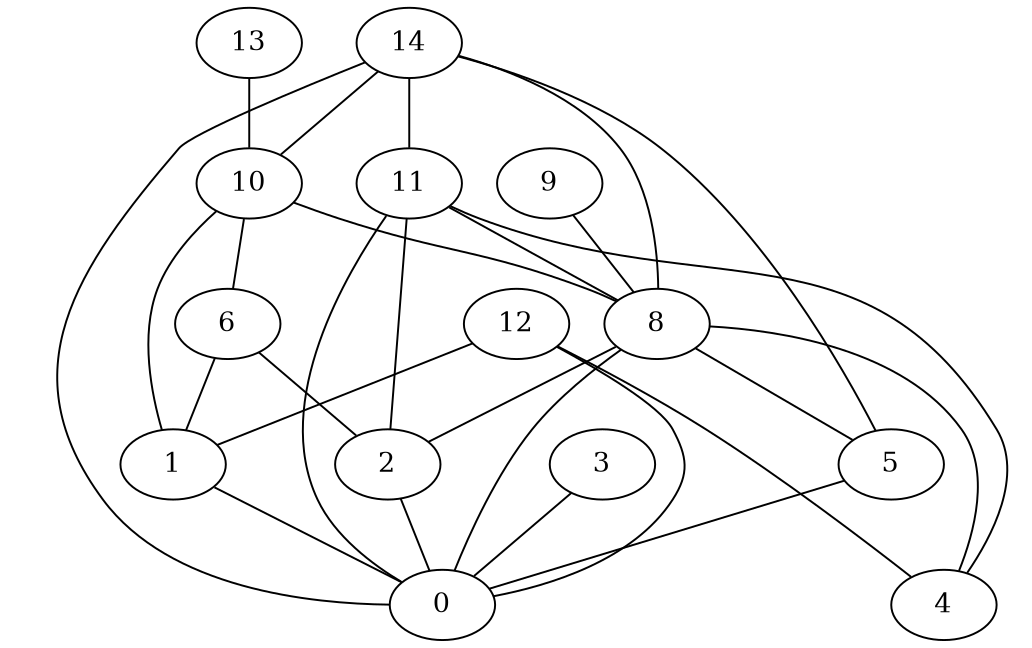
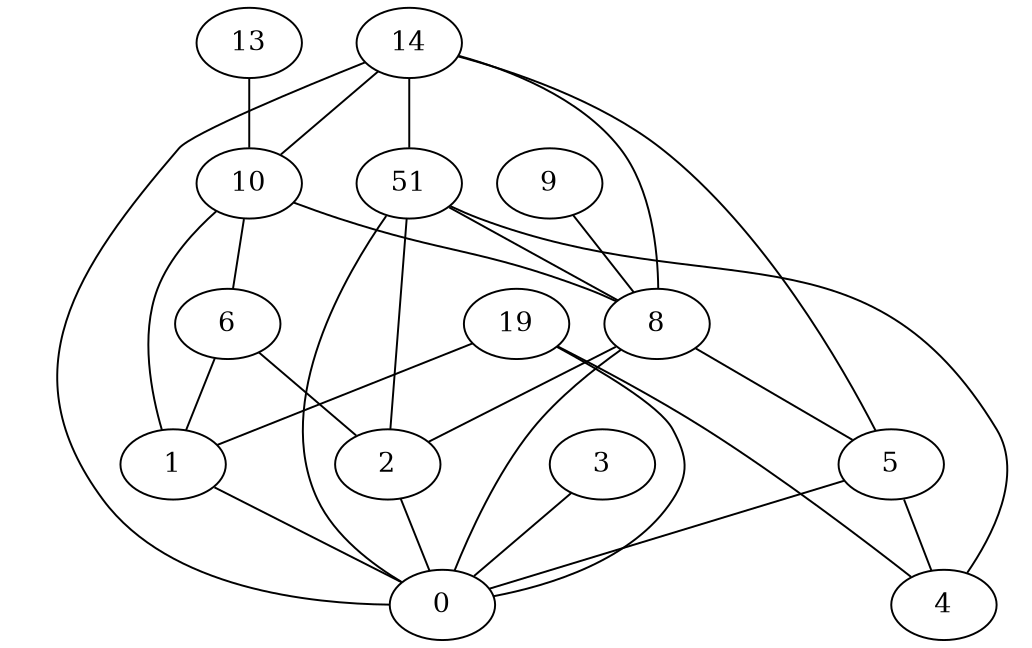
(409, 183) -> (409, 183)
(517, 324) -> (517, 324)
(913, 384) -> (918, 535)
